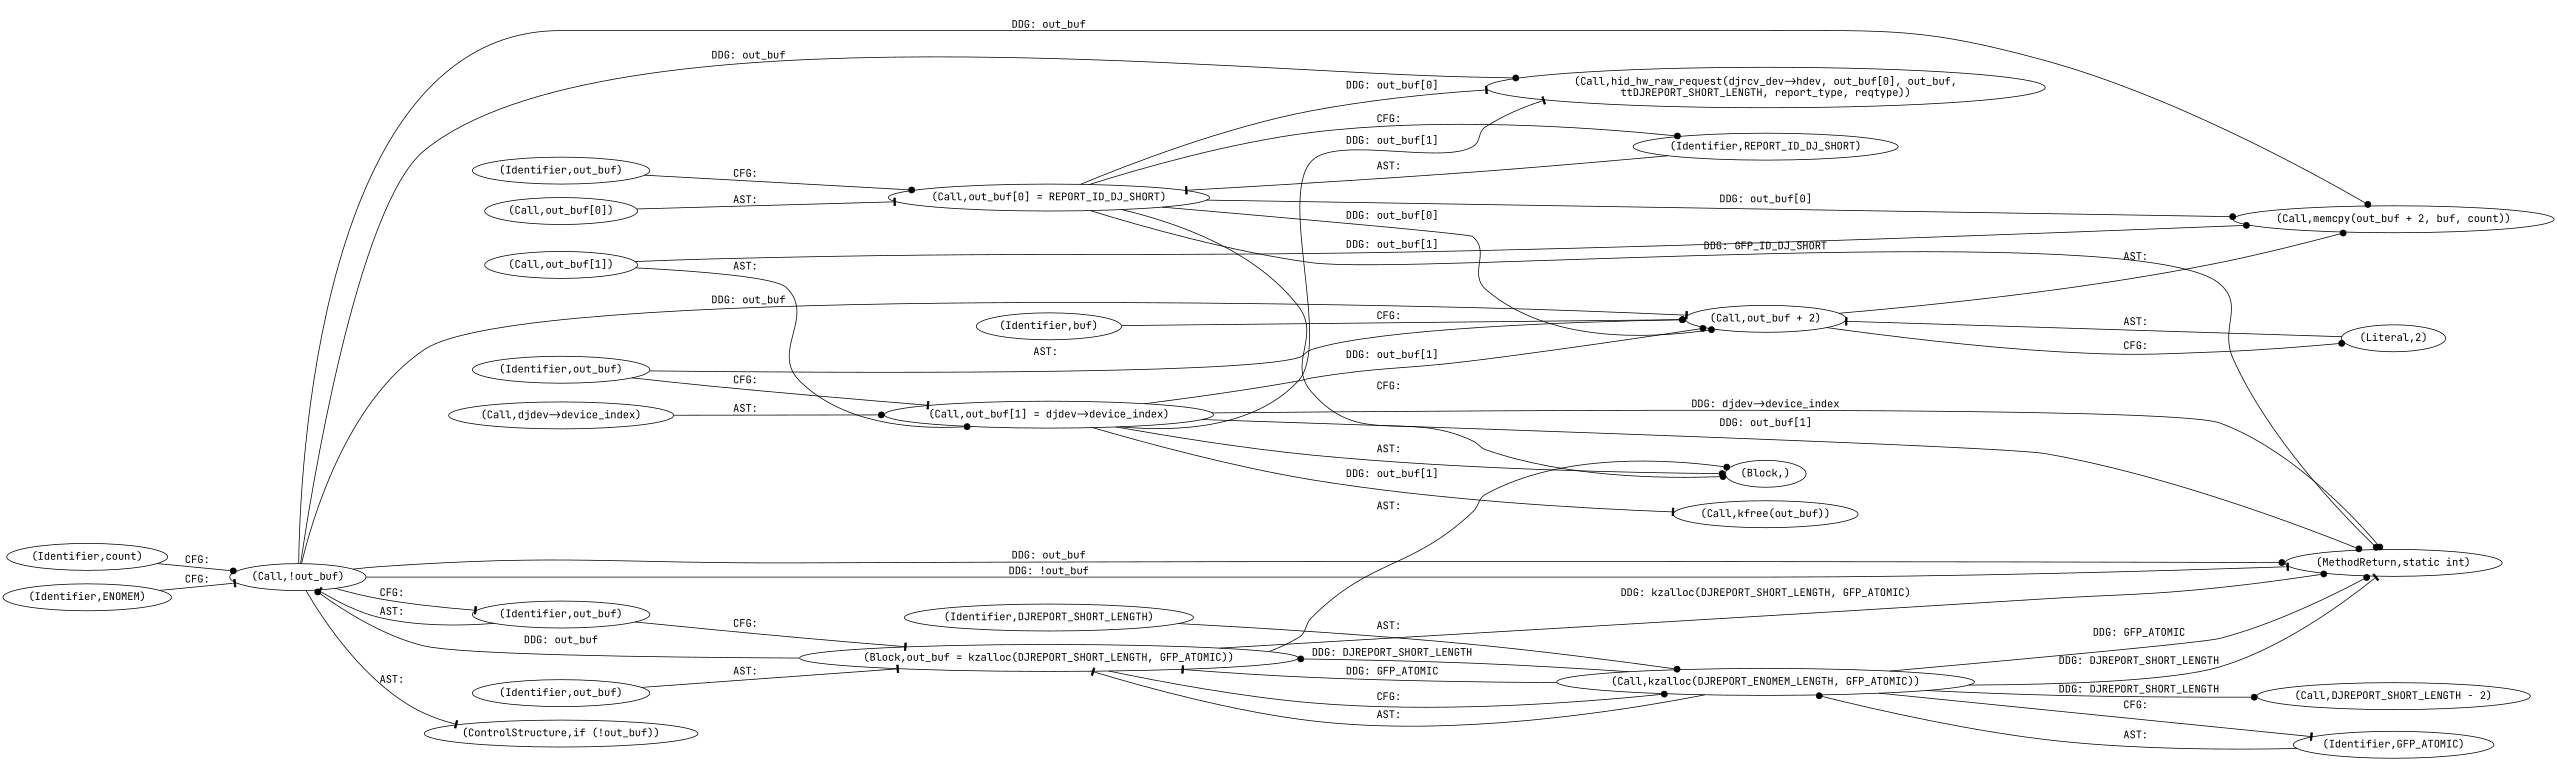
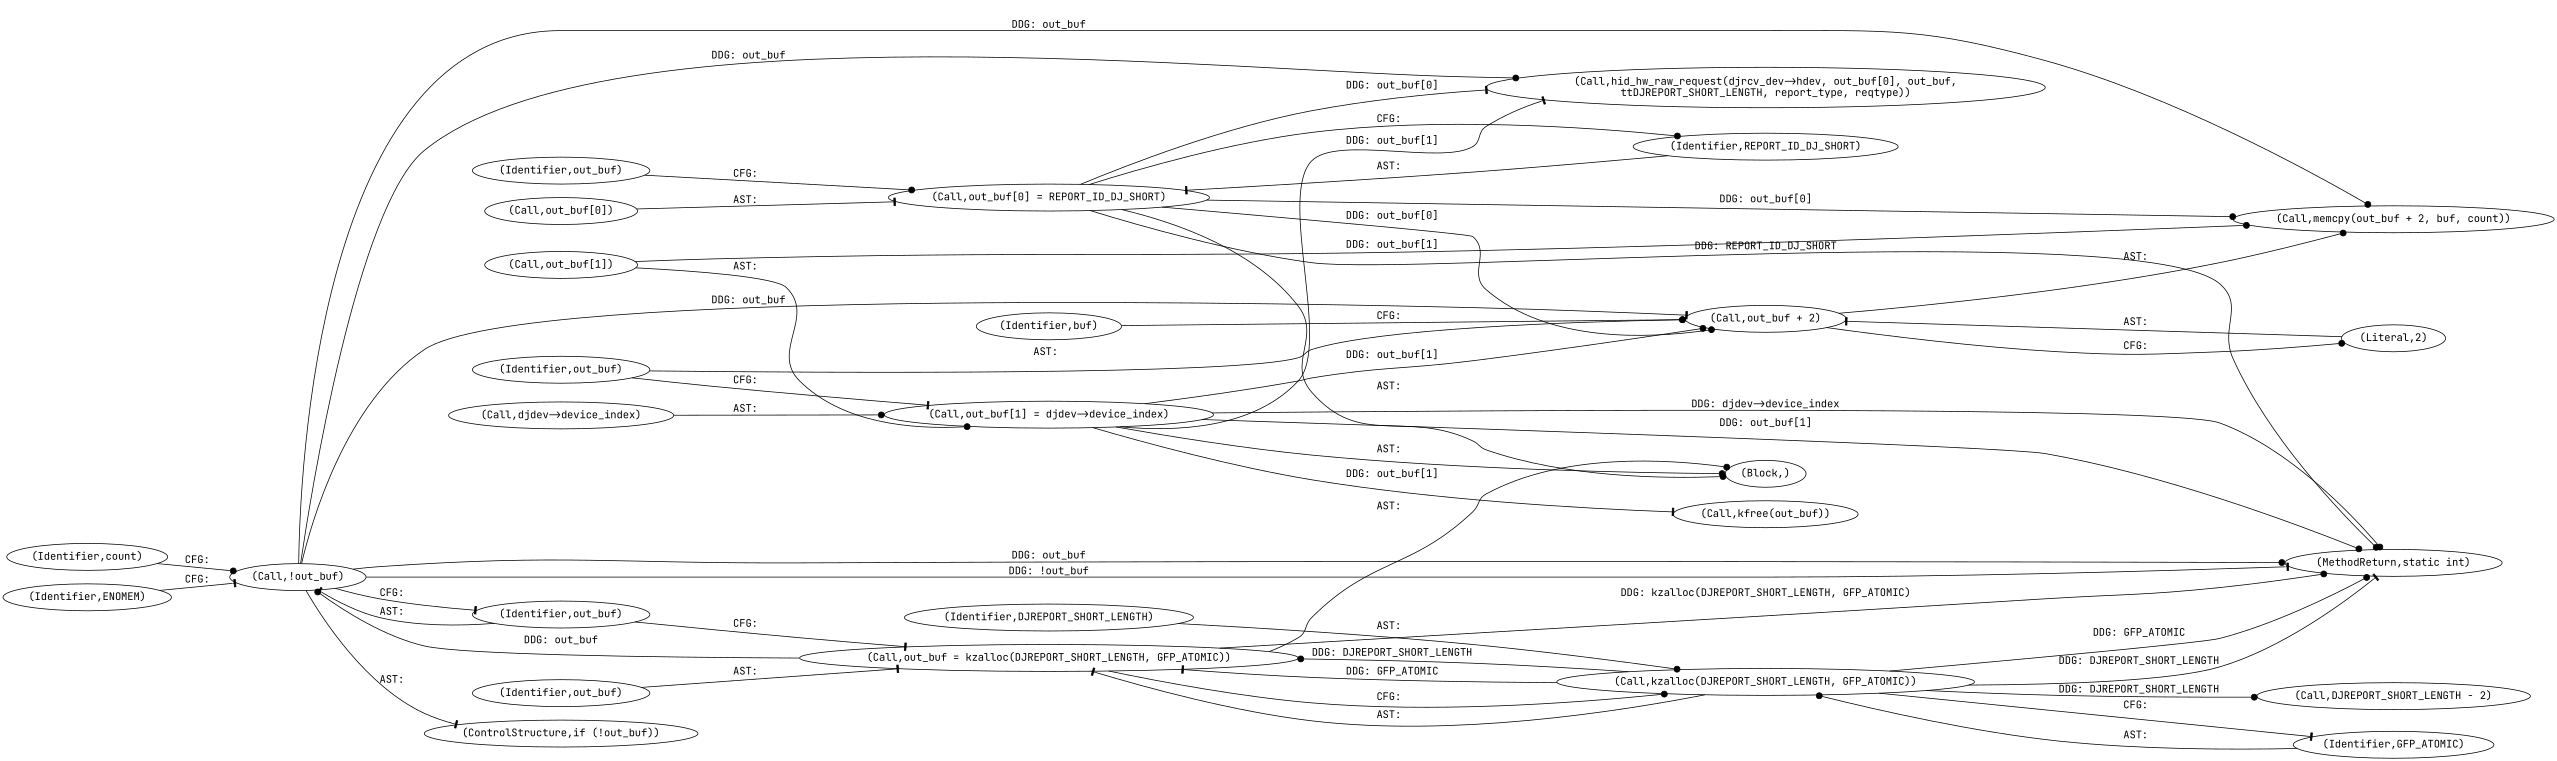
(1766, 247) -> (1766, 247)
(1392, 387) -> (1392, 387)
(1049, 658) -> (1049, 658)
(1766, 682) -> (1766, 682)
